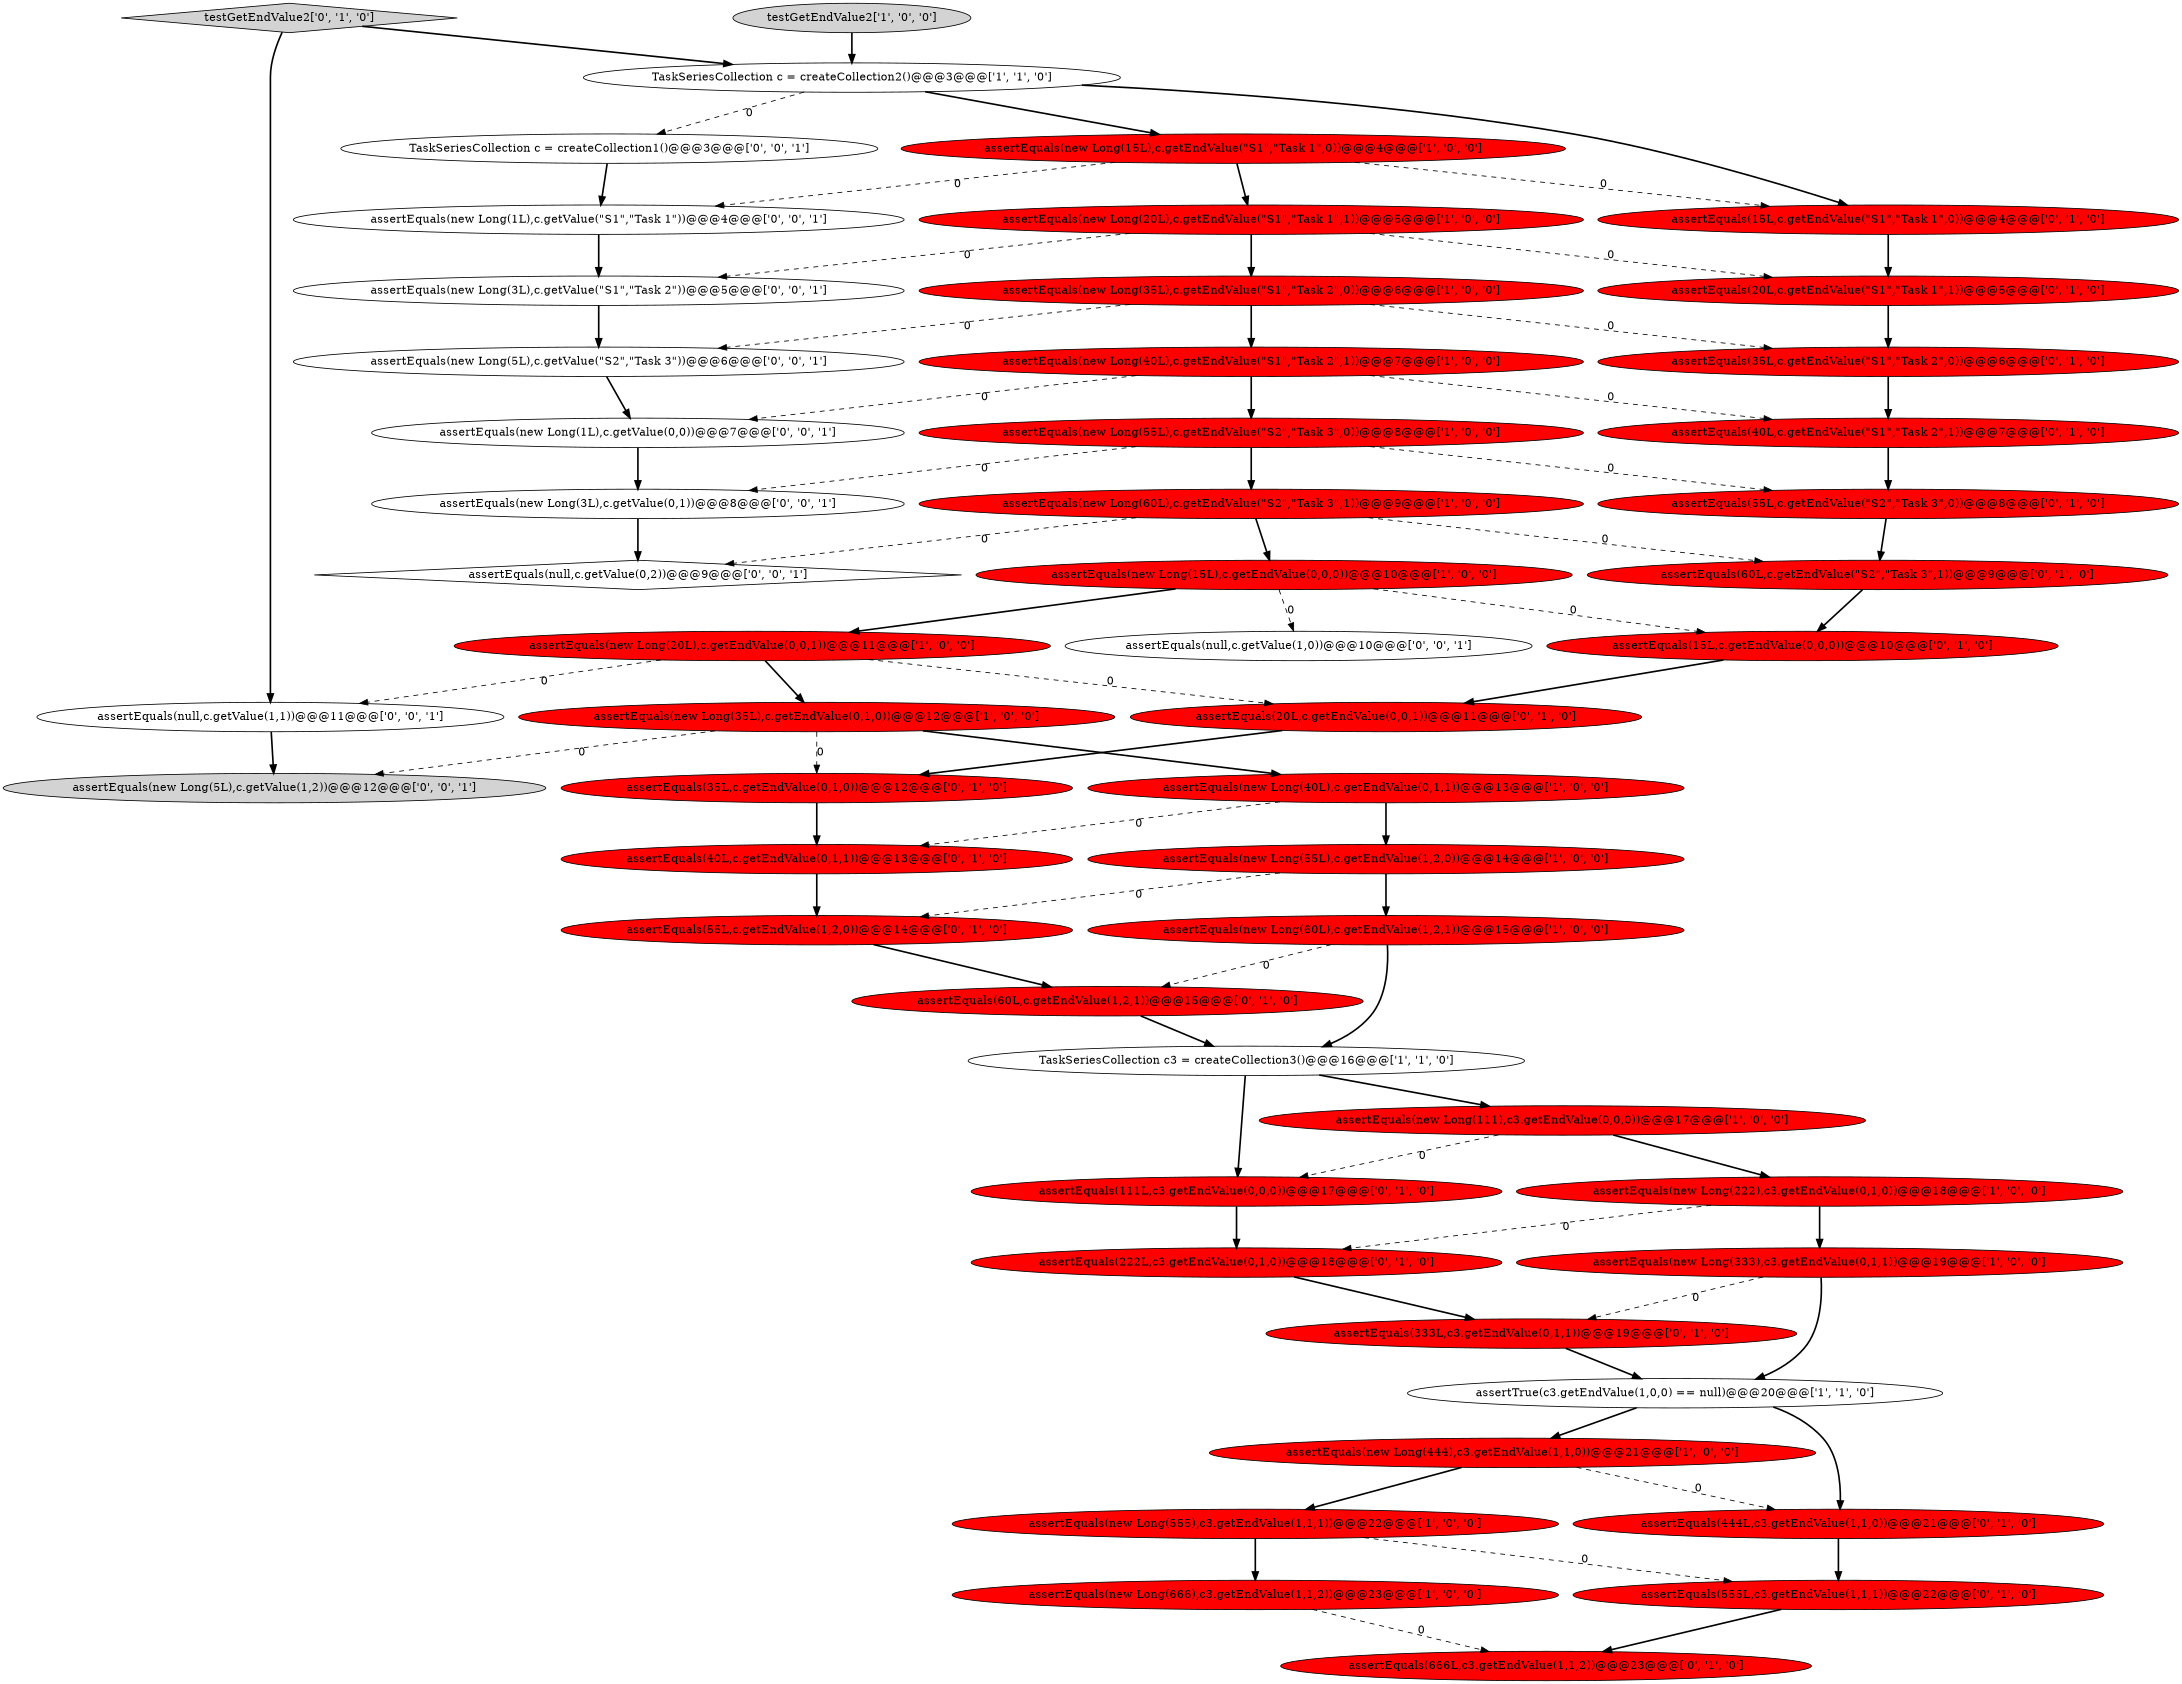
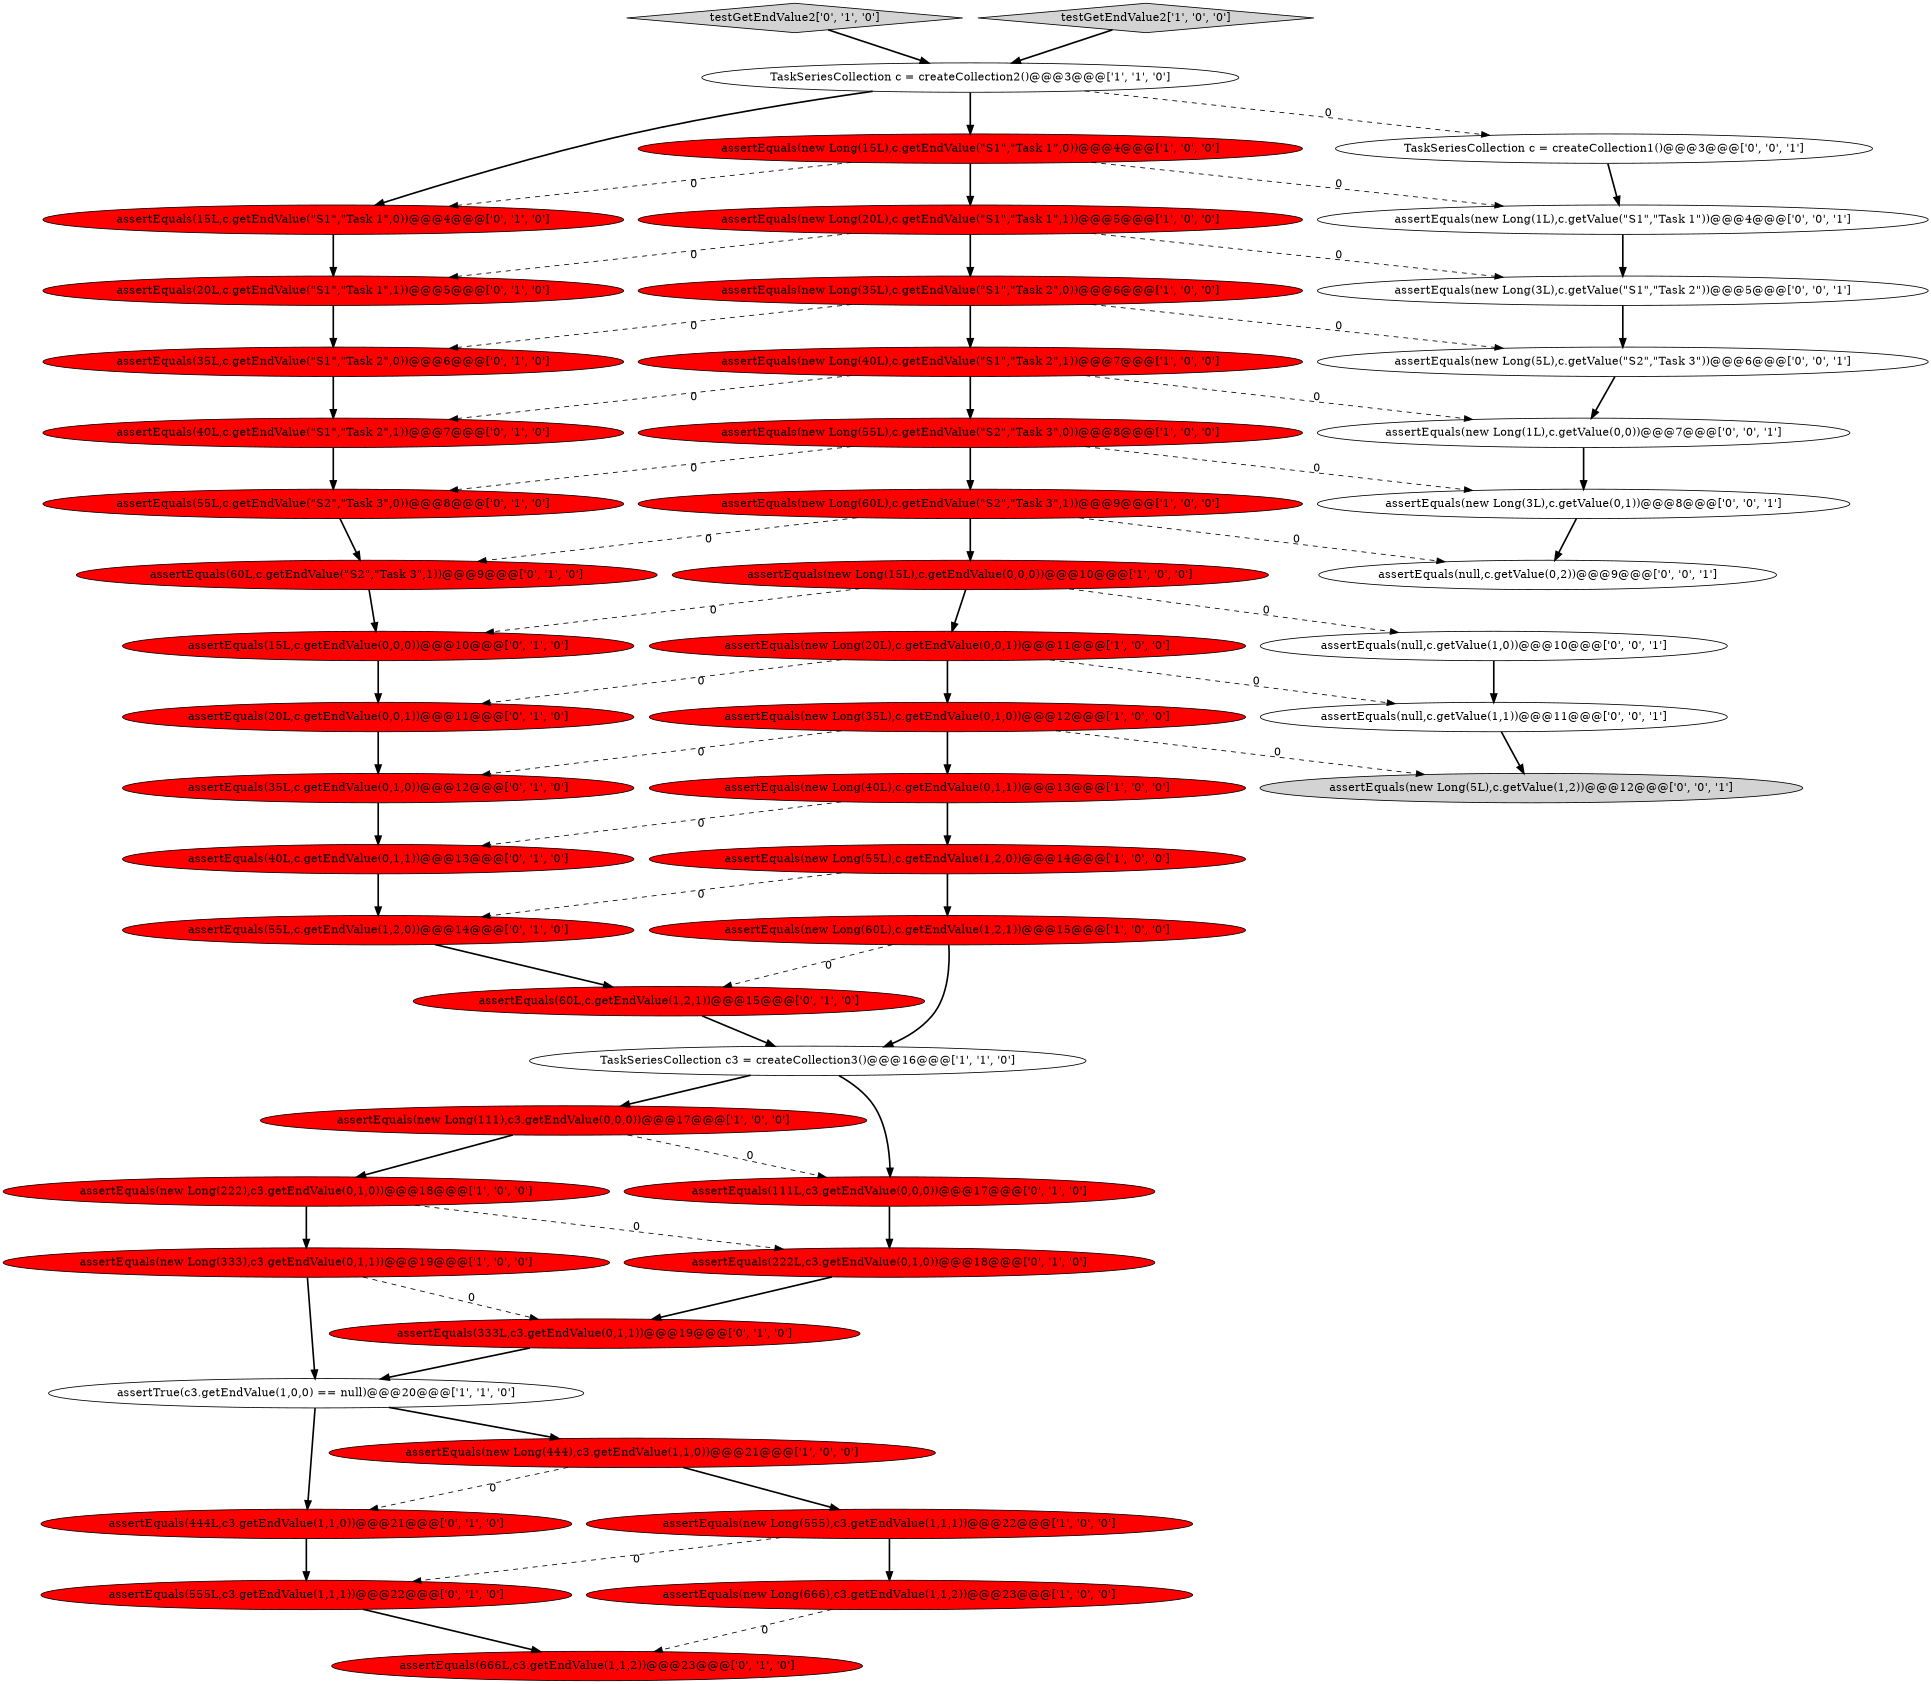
(852, 18) -> (1146, 18)
(270, 362) -> (1494, 677)
(638, 575) -> (1548, 575)
